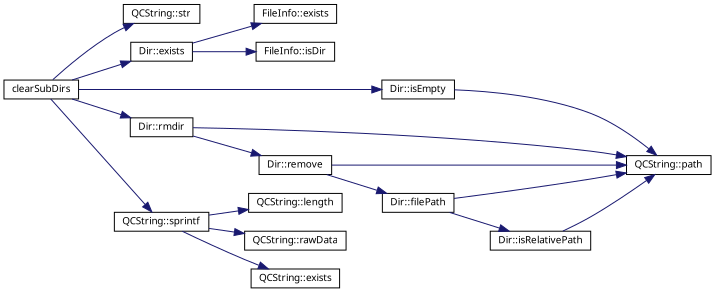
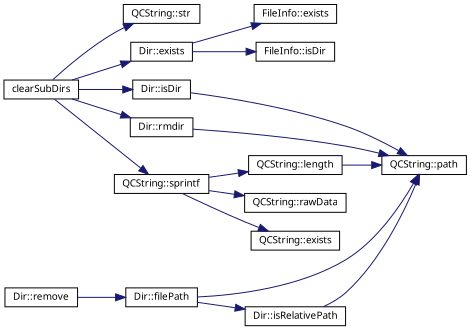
(418, 89) -> (162, 89)
(222, 144) -> none
(474, 165) -> (357, 165)
